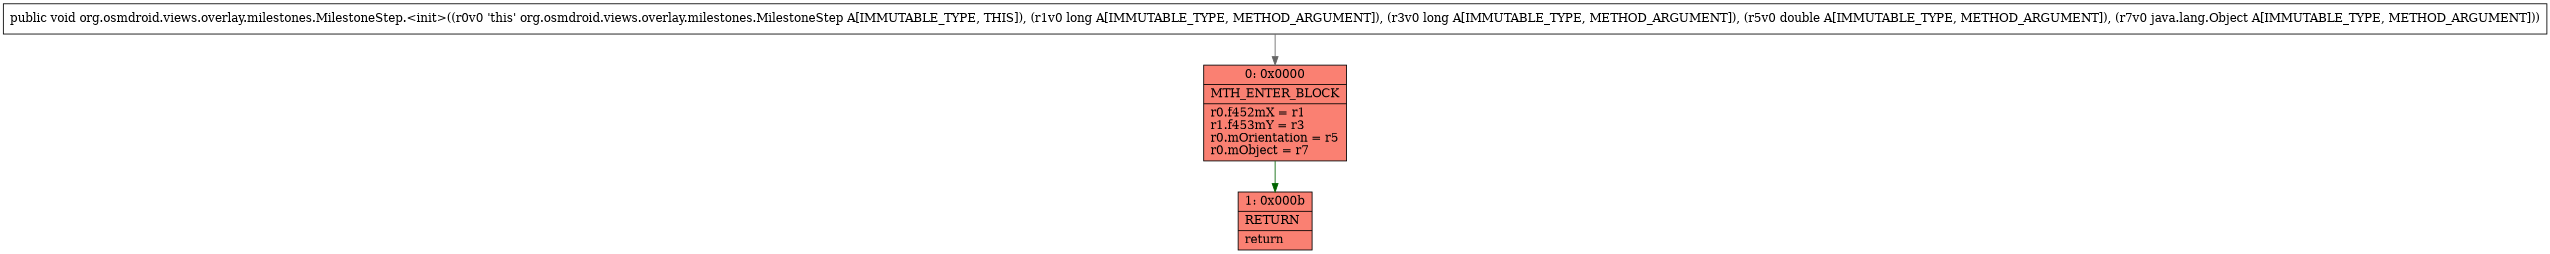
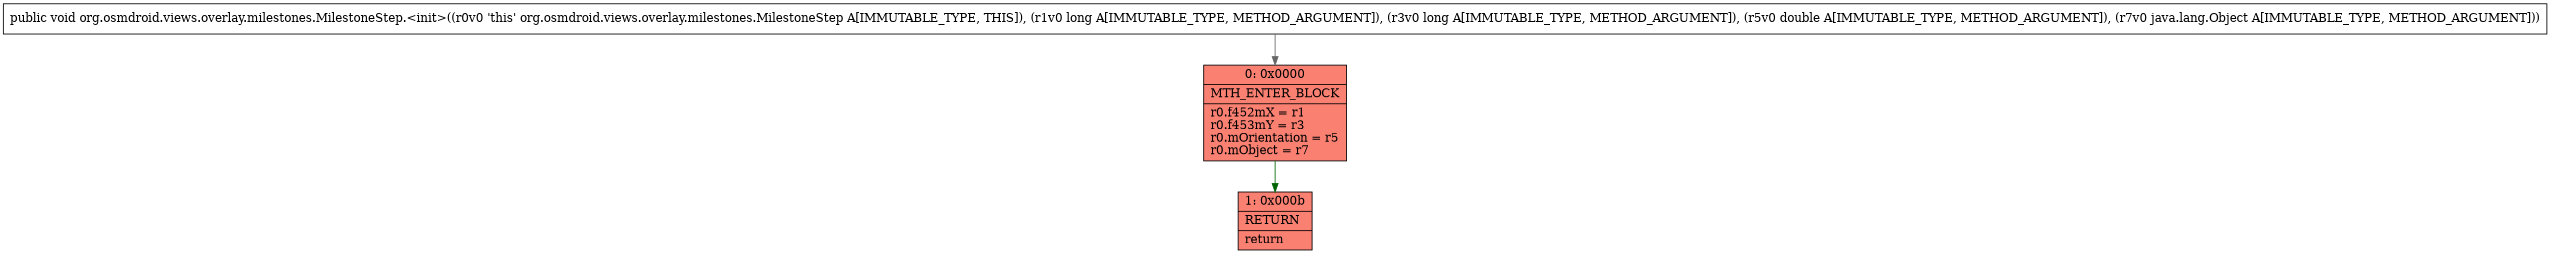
(1257, 126) -> (1257, 126)
